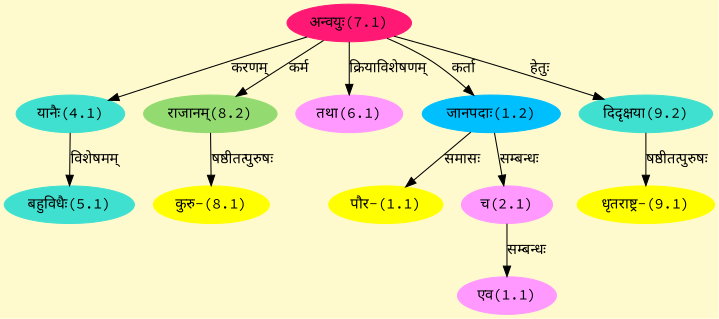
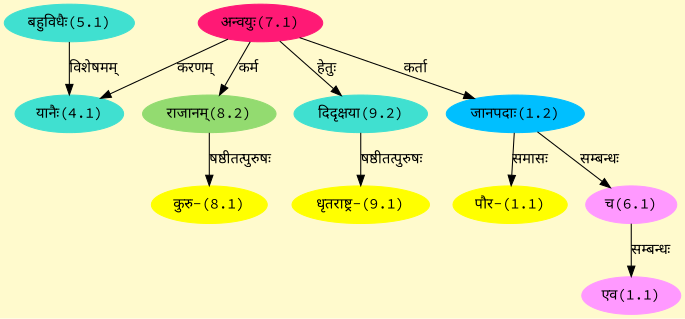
(349, 114) -> none
(70, 154) -> (69, 63)
(507, 205) -> (631, 205)
